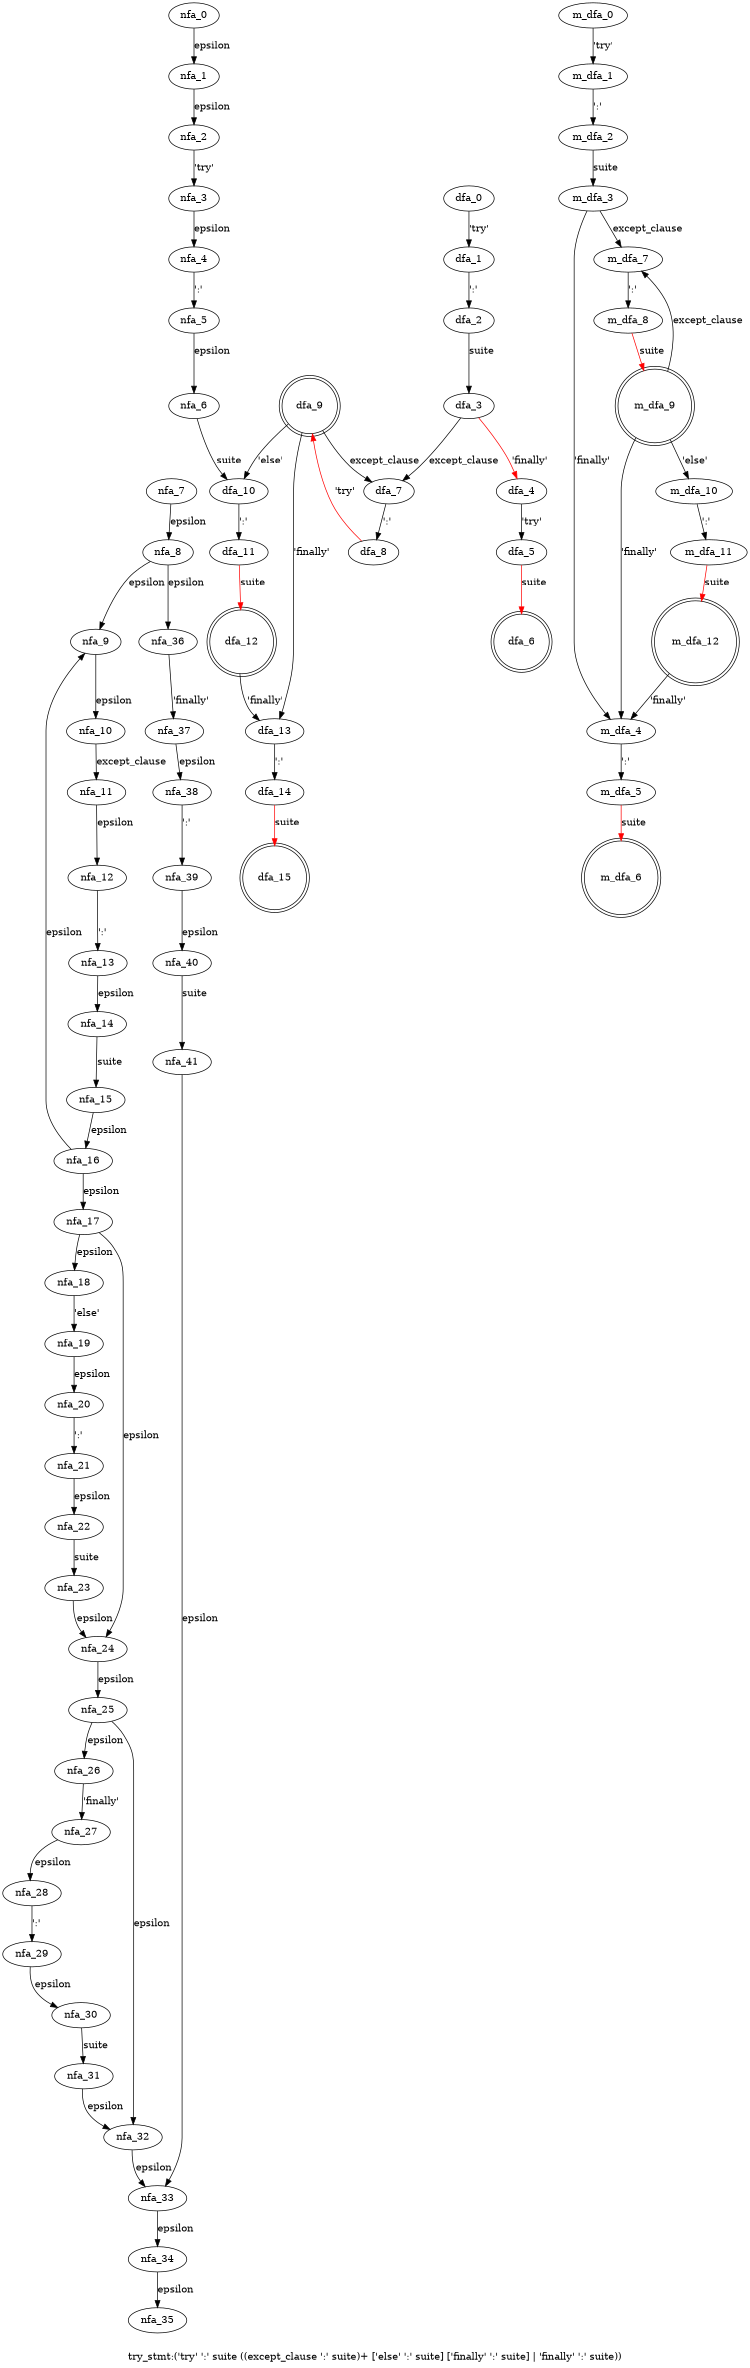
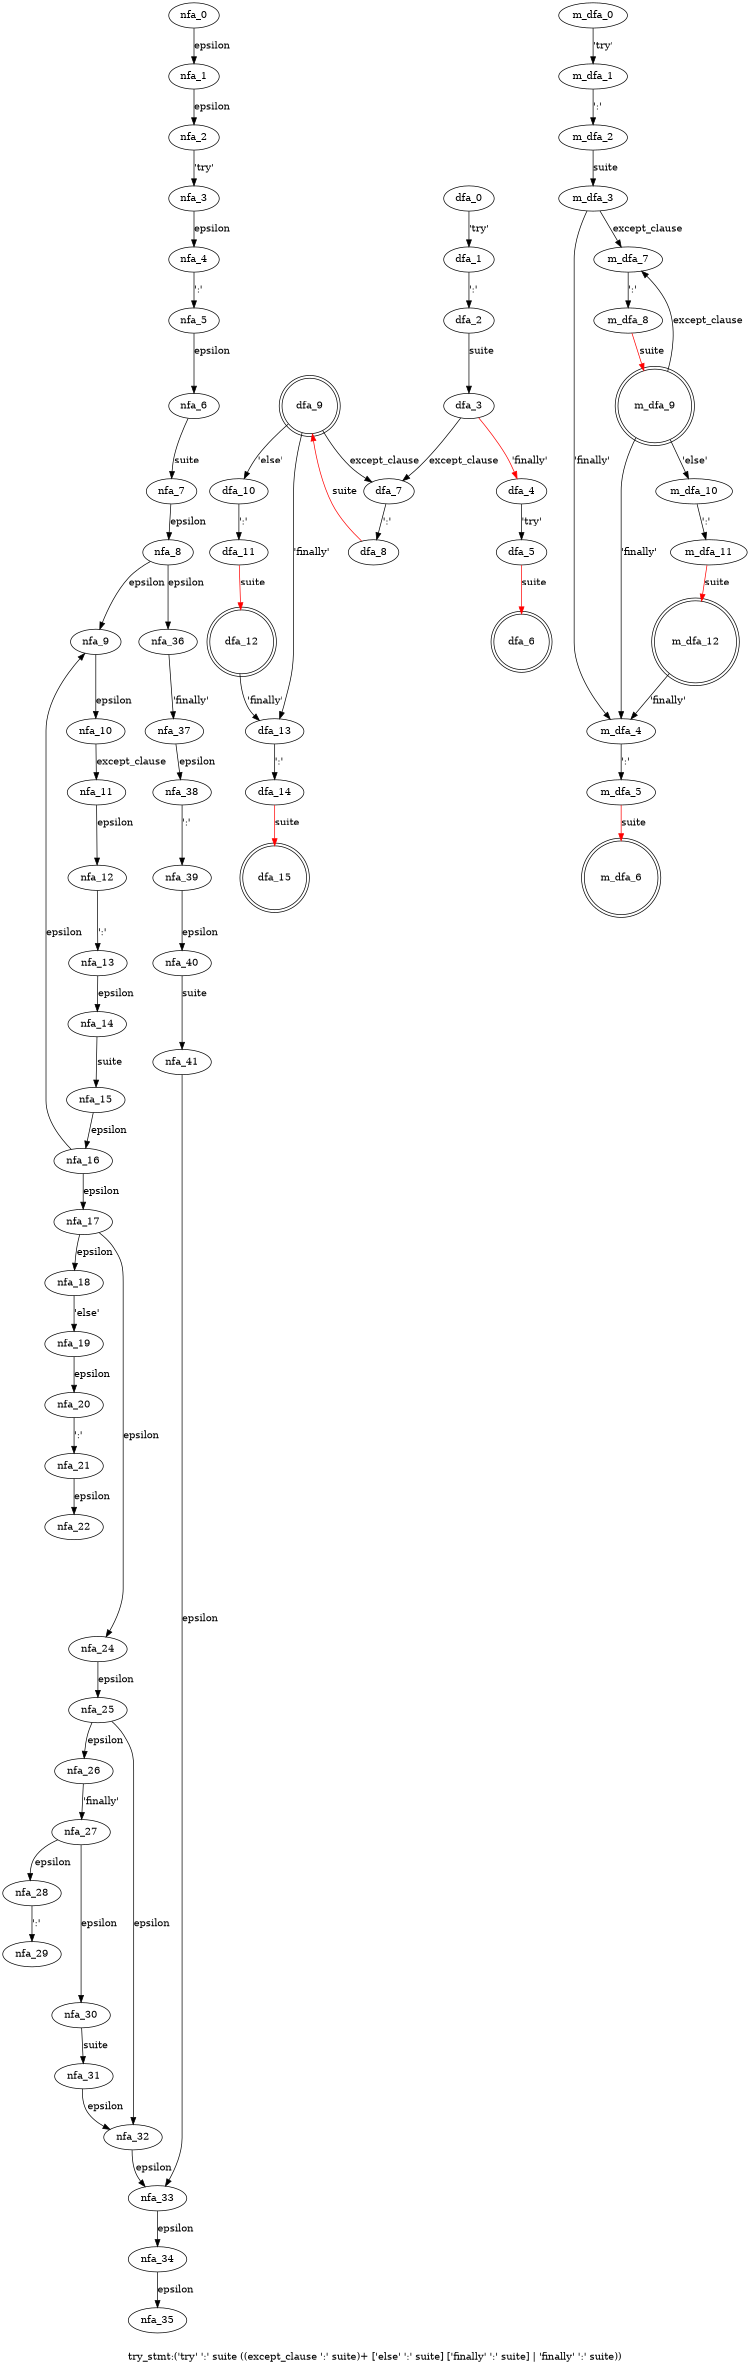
(207, 448) -> (178, 444)
(345, 491) -> (345, 491)
(74, 1588) -> none
(34, 1989) -> (81, 1920)
